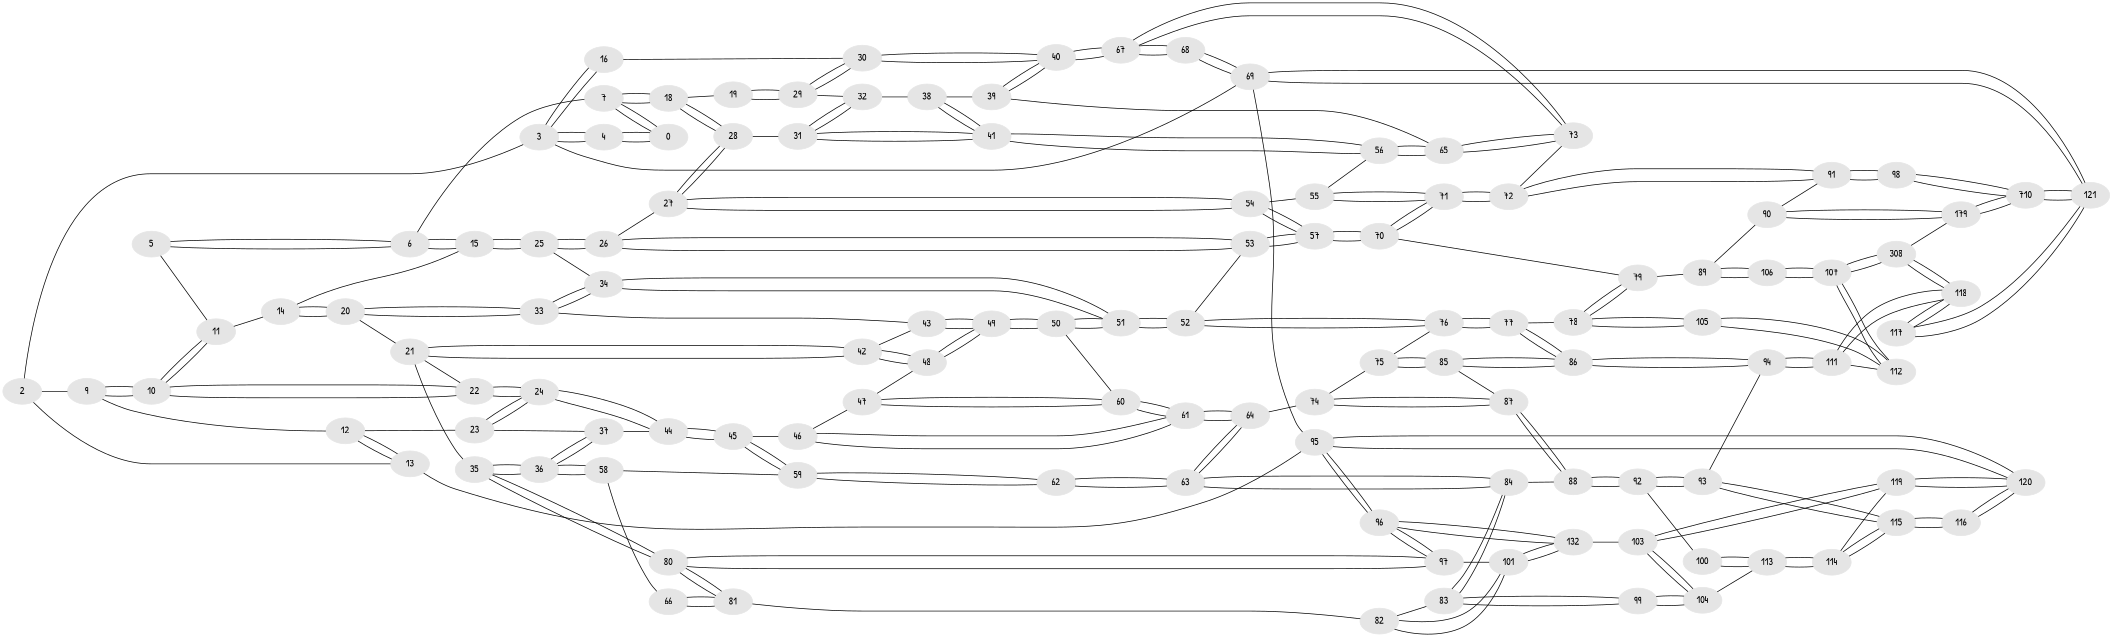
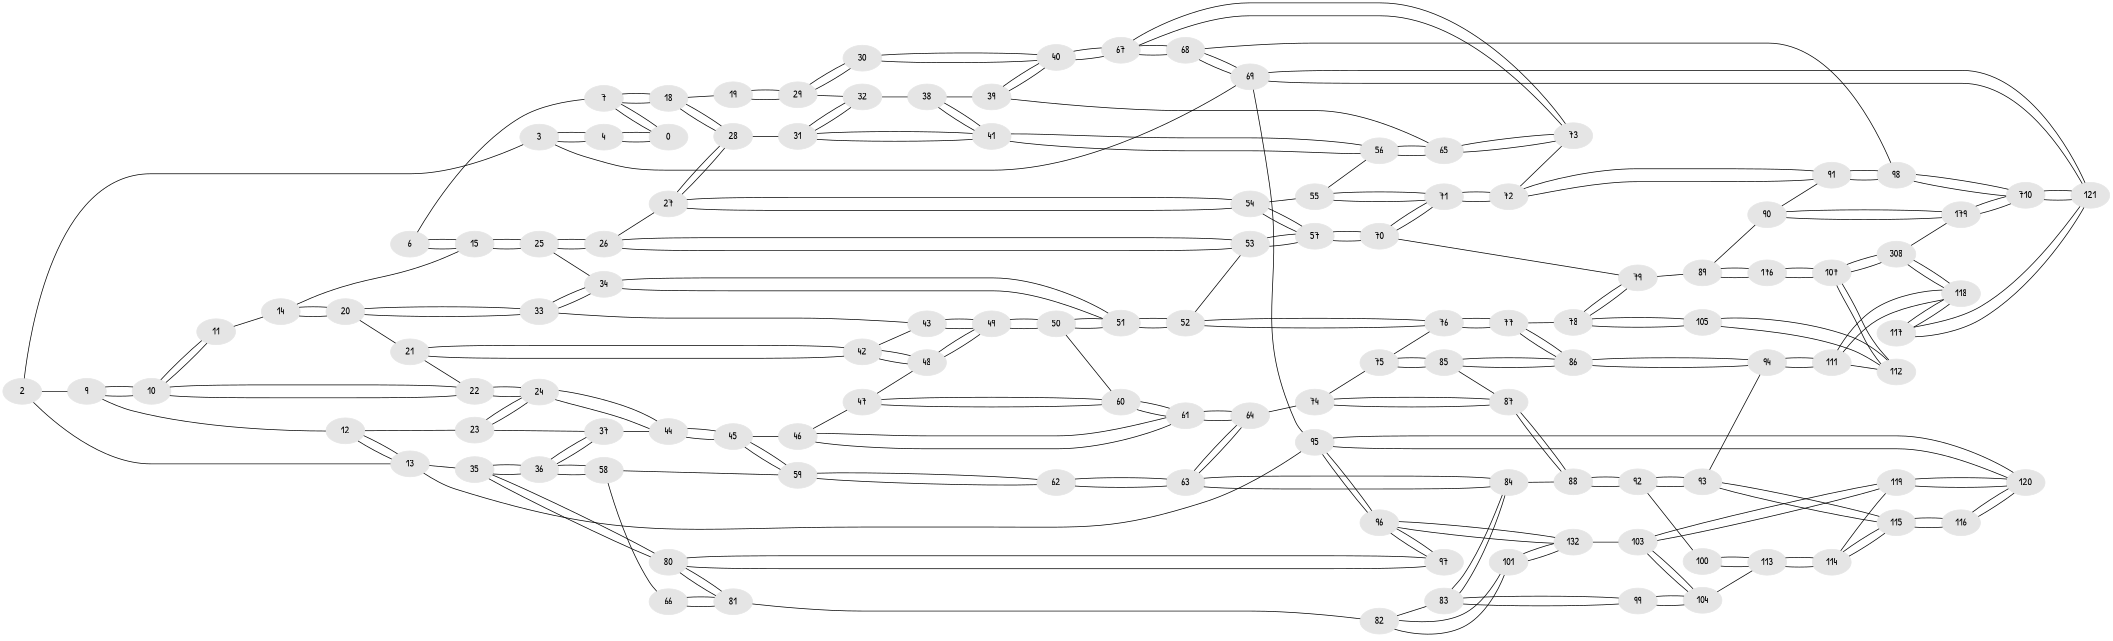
none -> (1577, 43)
(604, 60) -> none
(152, 244) -> none
(1767, 273) -> (1767, 273)
(435, 414) -> (442, 467)
(1476, 562) -> none
